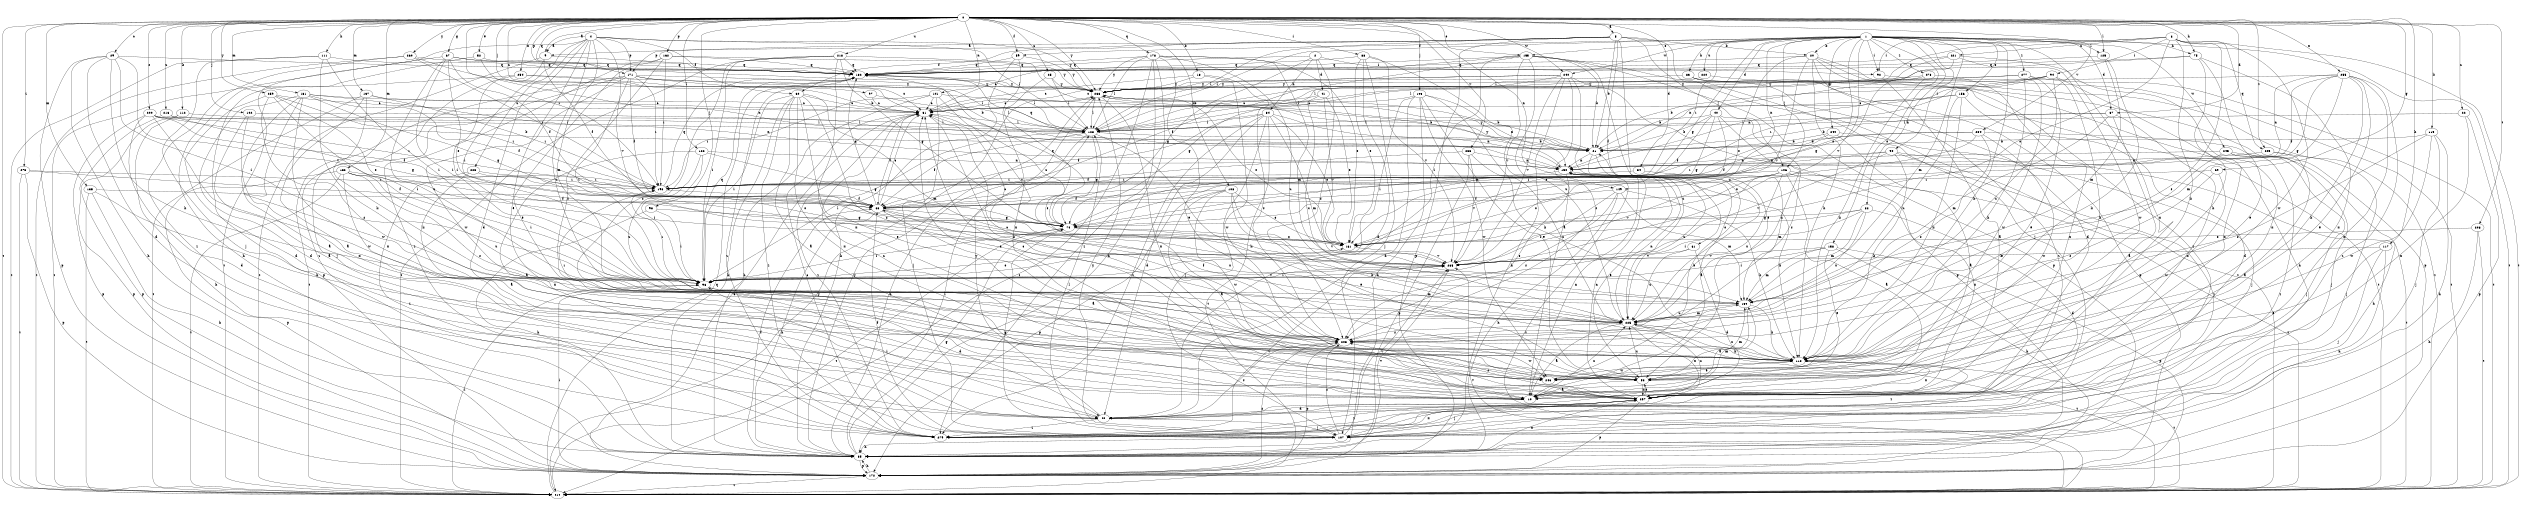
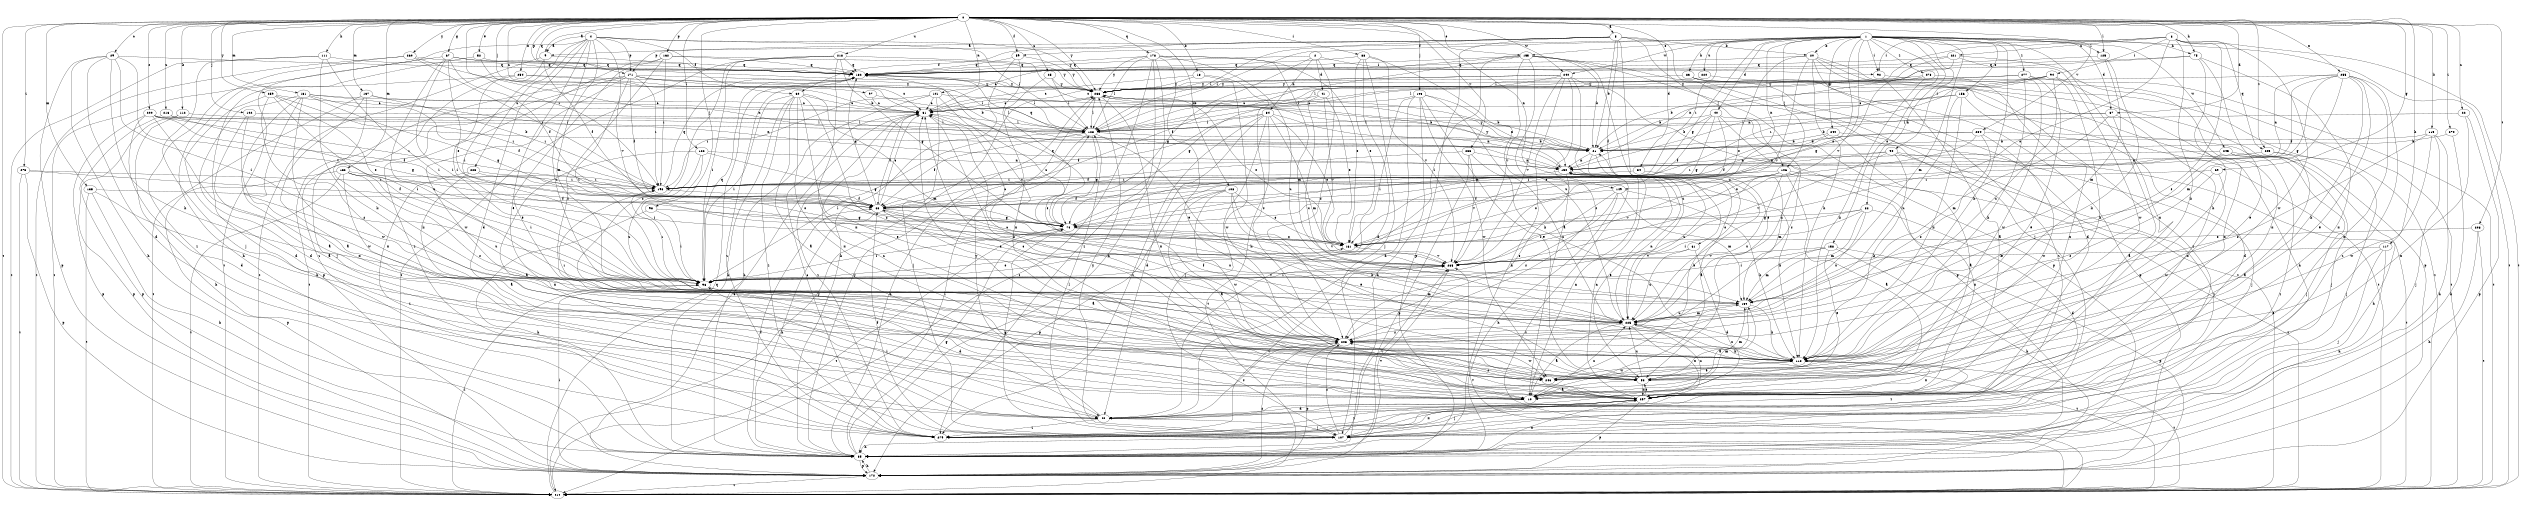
none -> (2452, 132)
